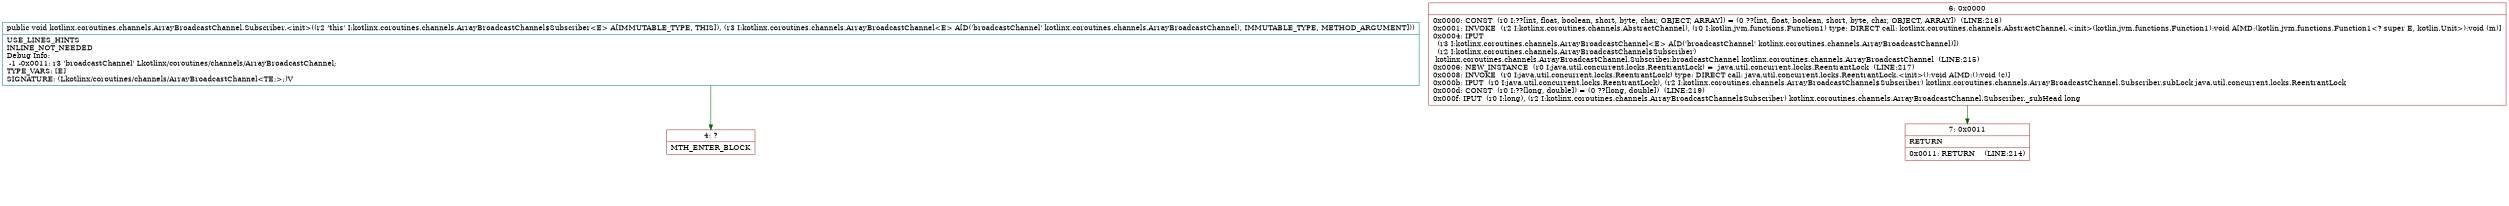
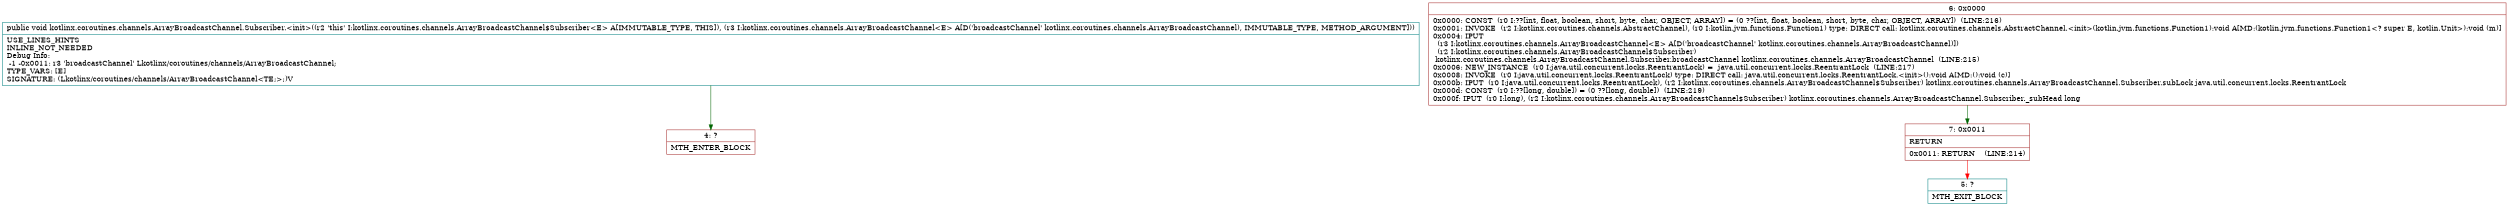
none -> (1967, 191)
